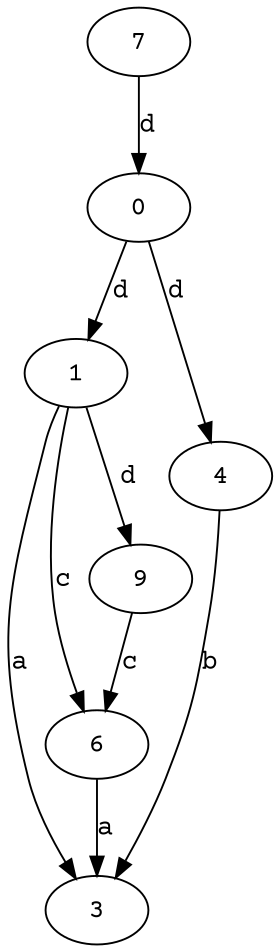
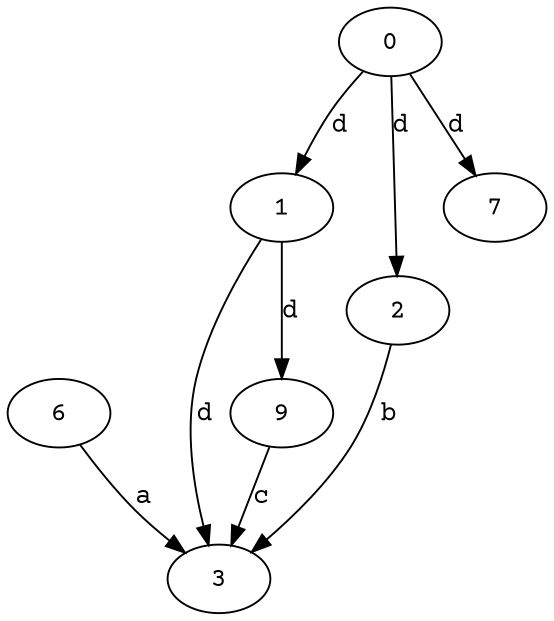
(139, 115) -> (438, 117)
(221, 476) -> (398, 310)
(51, 551) -> none
(121, 652) -> (254, 487)
(20, 662) -> (205, 413)
